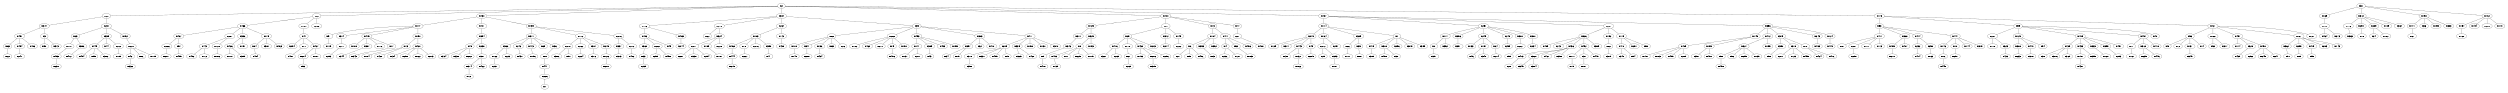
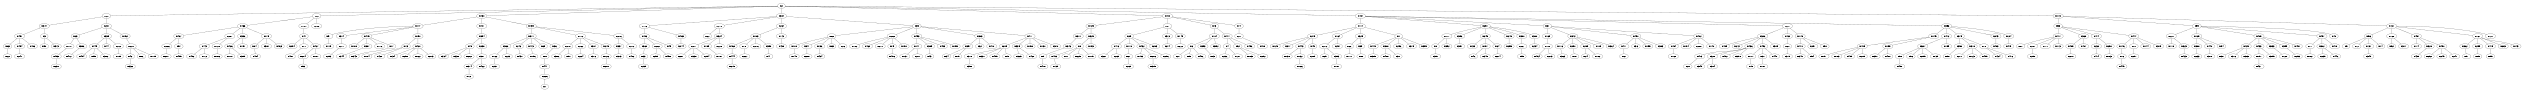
none -> (1454, 21)
none -> (1263, 56)
